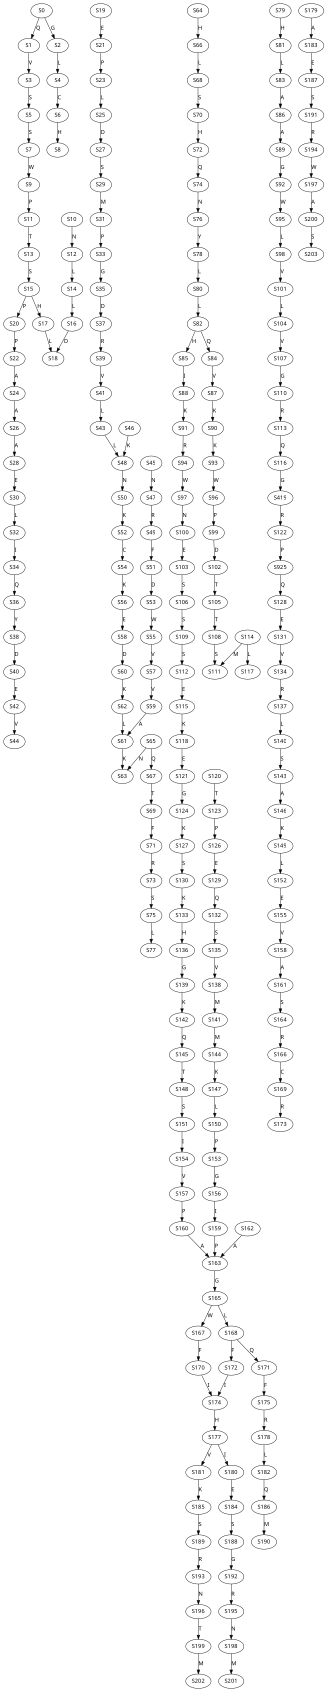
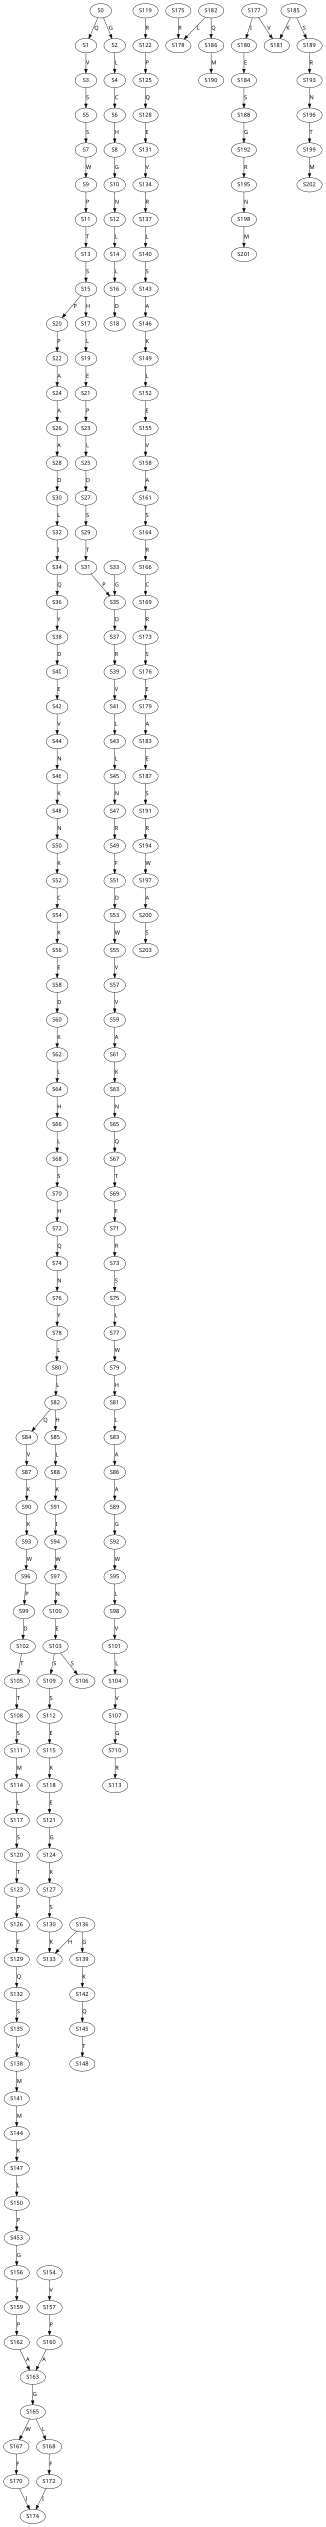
none -> (115, 165)
(103, 202) -> (88, 550)
(101, 235) -> (99, 583)
(48, 339) -> (86, 339)
(185, 376) -> (57, 1455)
(280, 394) -> (115, 1751)
(110, 444) -> (115, 757)
(185, 446) -> (57, 1525)
(280, 463) -> none
(16, 481) -> (59, 481)
(280, 498) -> (146, 11)
(280, 568) -> (146, 80)
(182, 618) -> (53, 1662)
(233, 653) -> (17, 1766)
none -> (146, 672)
(122, 722) -> (57, 1070)
none -> (57, 757)
(138, 757) -> (115, 1105)
(182, 931) -> (67, 1941)
(182, 1124) -> none
(215, 1159) -> (17, 2238)
(215, 1244) -> (17, 2323)
none -> (115, 1349)
(264, 1368) -> none
(215, 1418) -> none
(264, 1453) -> (196, 27)
(198, 1488) -> (286, 26)
none -> (17, 1836)
